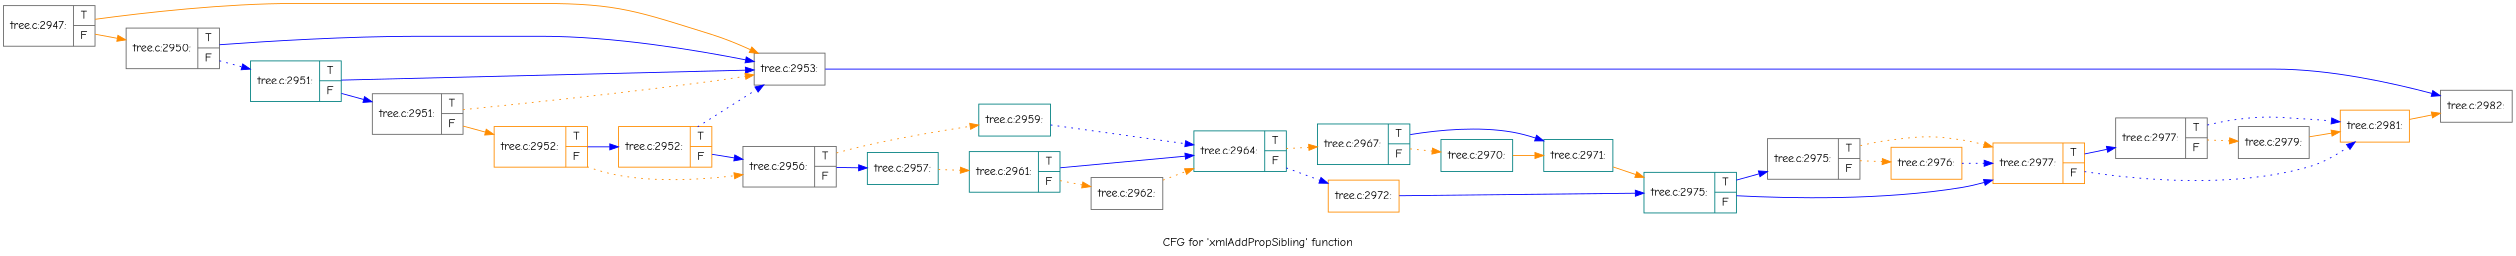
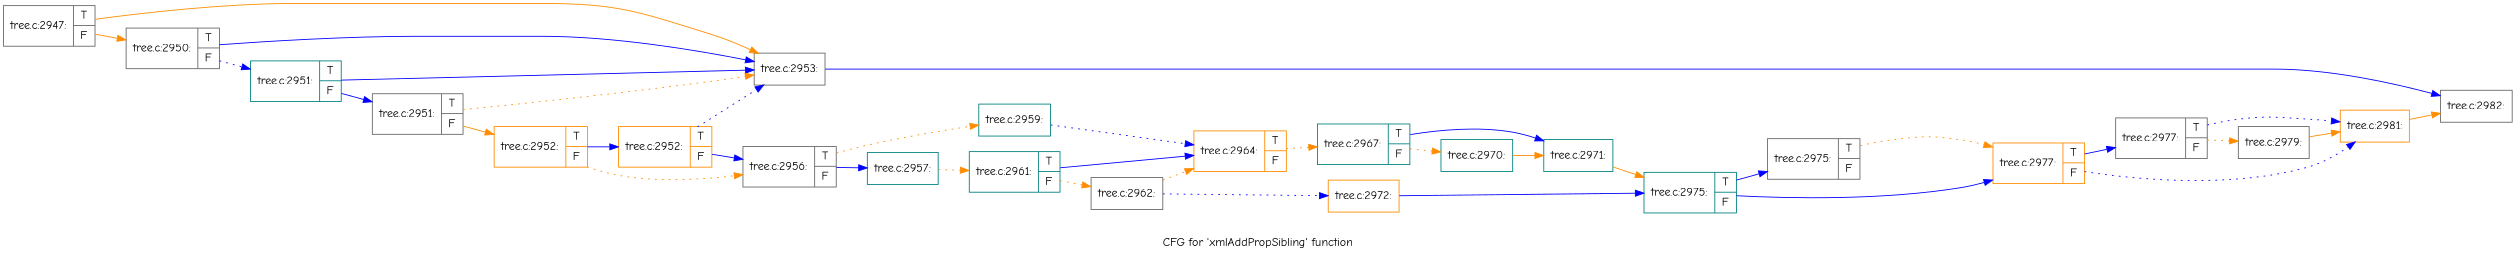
(1240, 151) -> (1240, 151)
(1926, 163) -> none
(1303, 174) -> (1241, 195)
